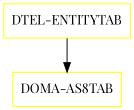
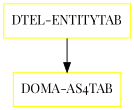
(67, 89) -> (67, 89)
